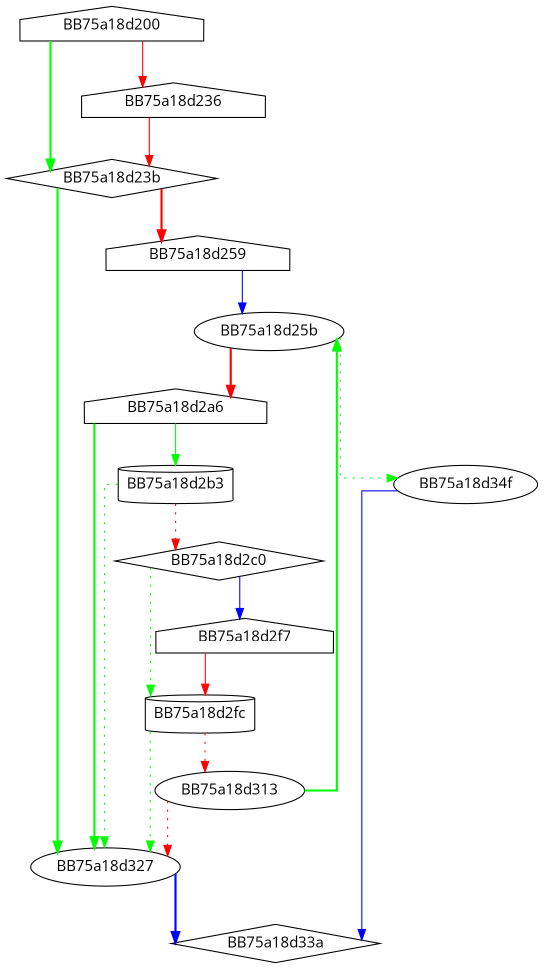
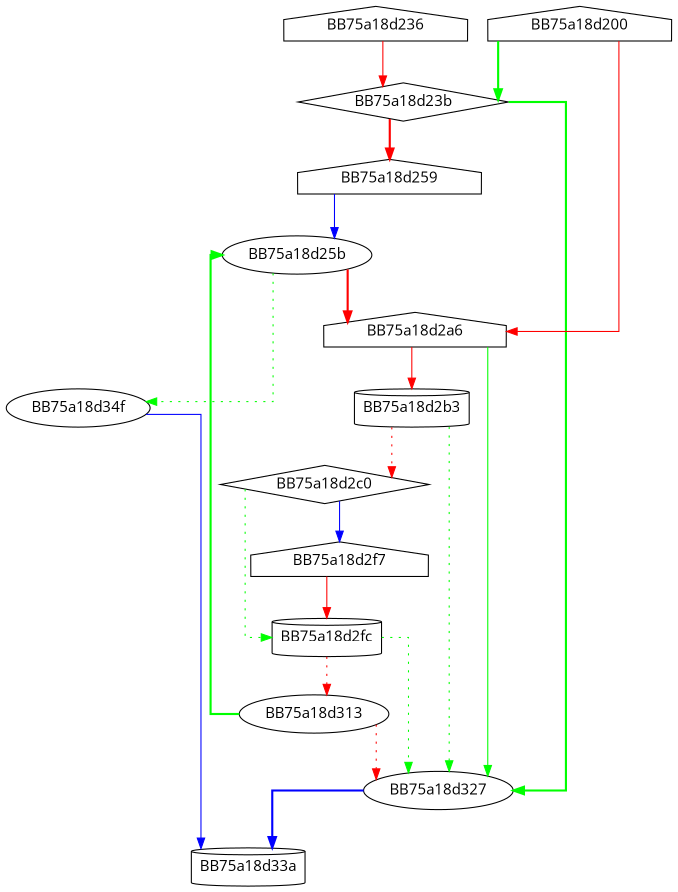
(143, 59) -> (619, 237)
(176, 439) -> (412, 363)
(94, 630) -> (488, 556)
(275, 944) -> (248, 867)
